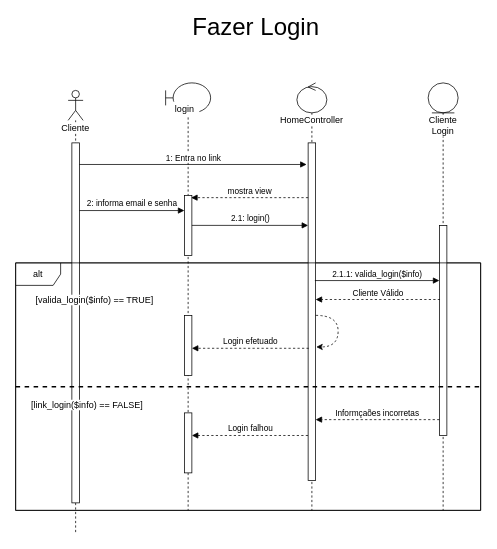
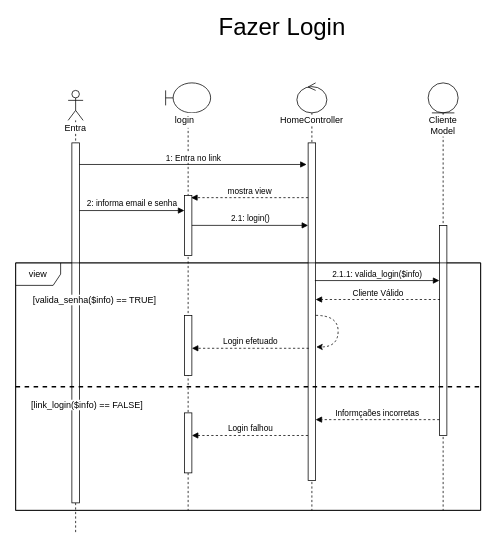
(255, 27) -> (282, 27)
(184, 109) -> (184, 120)
(443, 126) -> (443, 126)
(75, 139) -> (75, 133)
(38, 274) -> (38, 274)
(95, 300) -> (95, 300)
